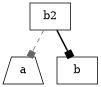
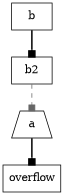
(62, 40) -> (32, 40)
none -> (32, 178)
